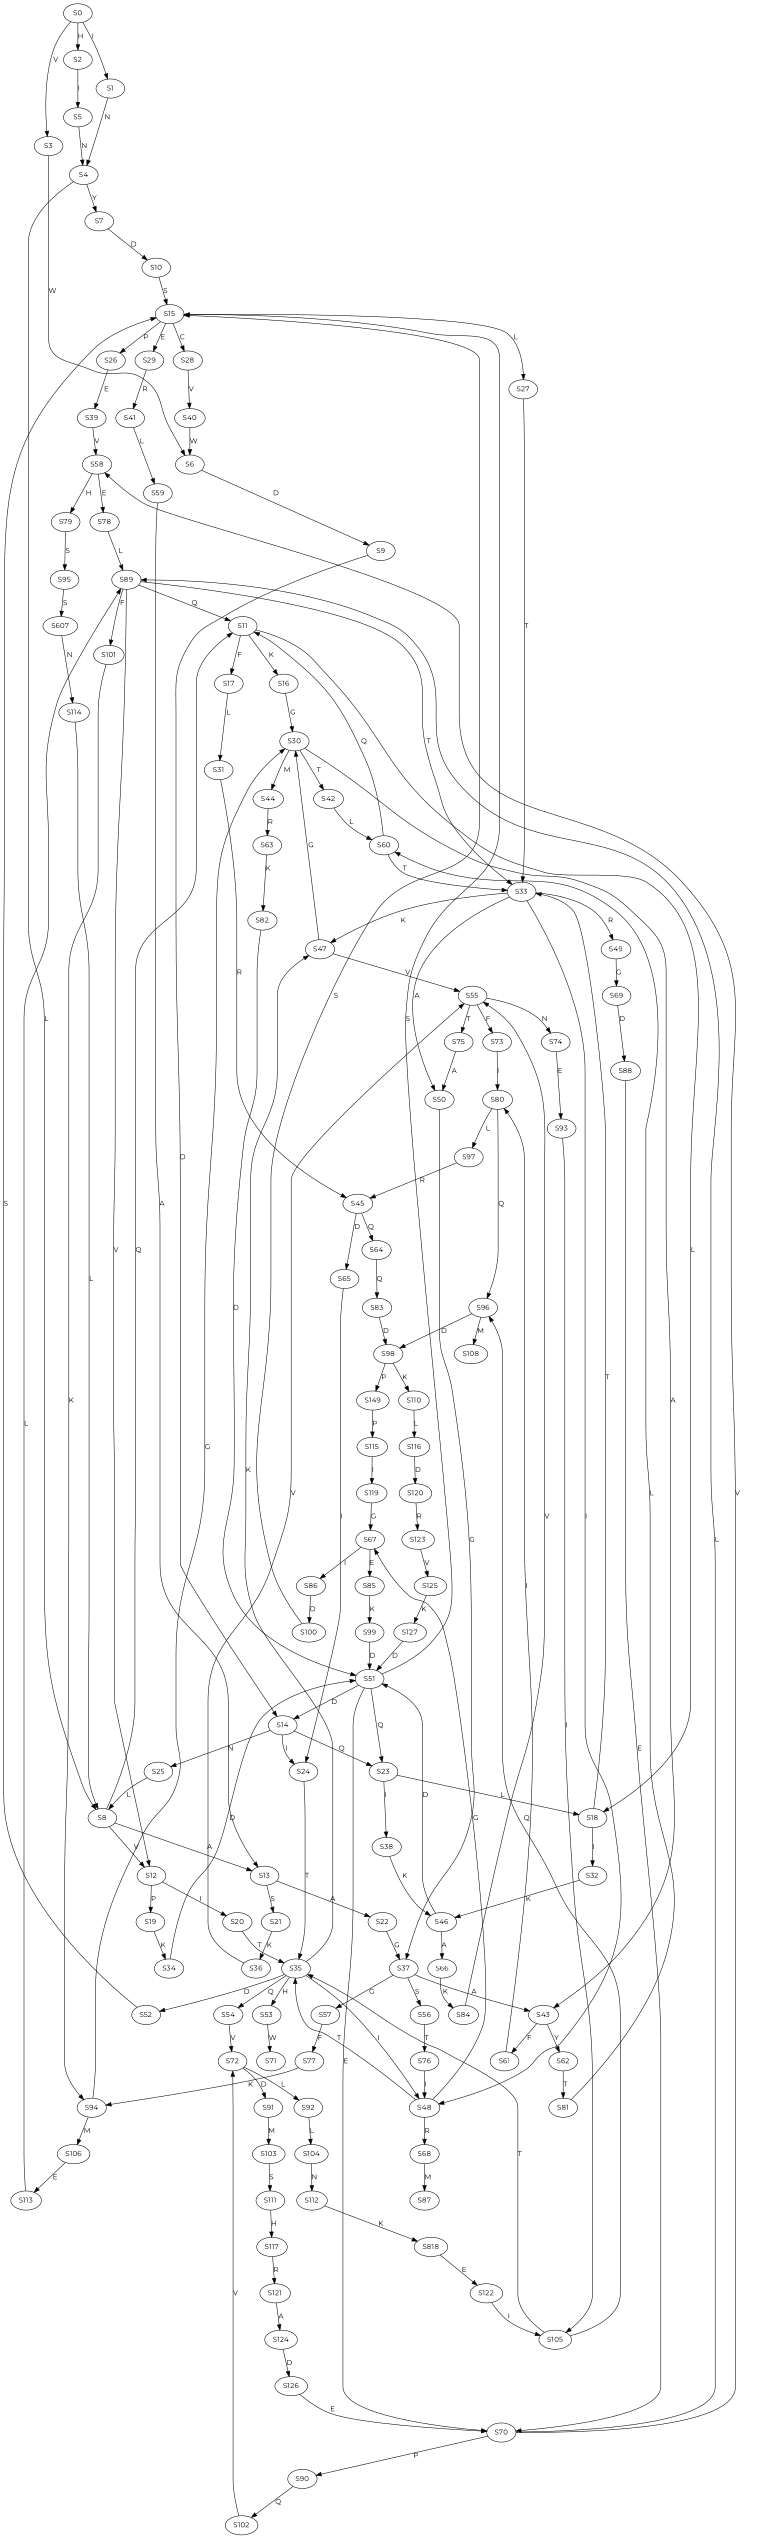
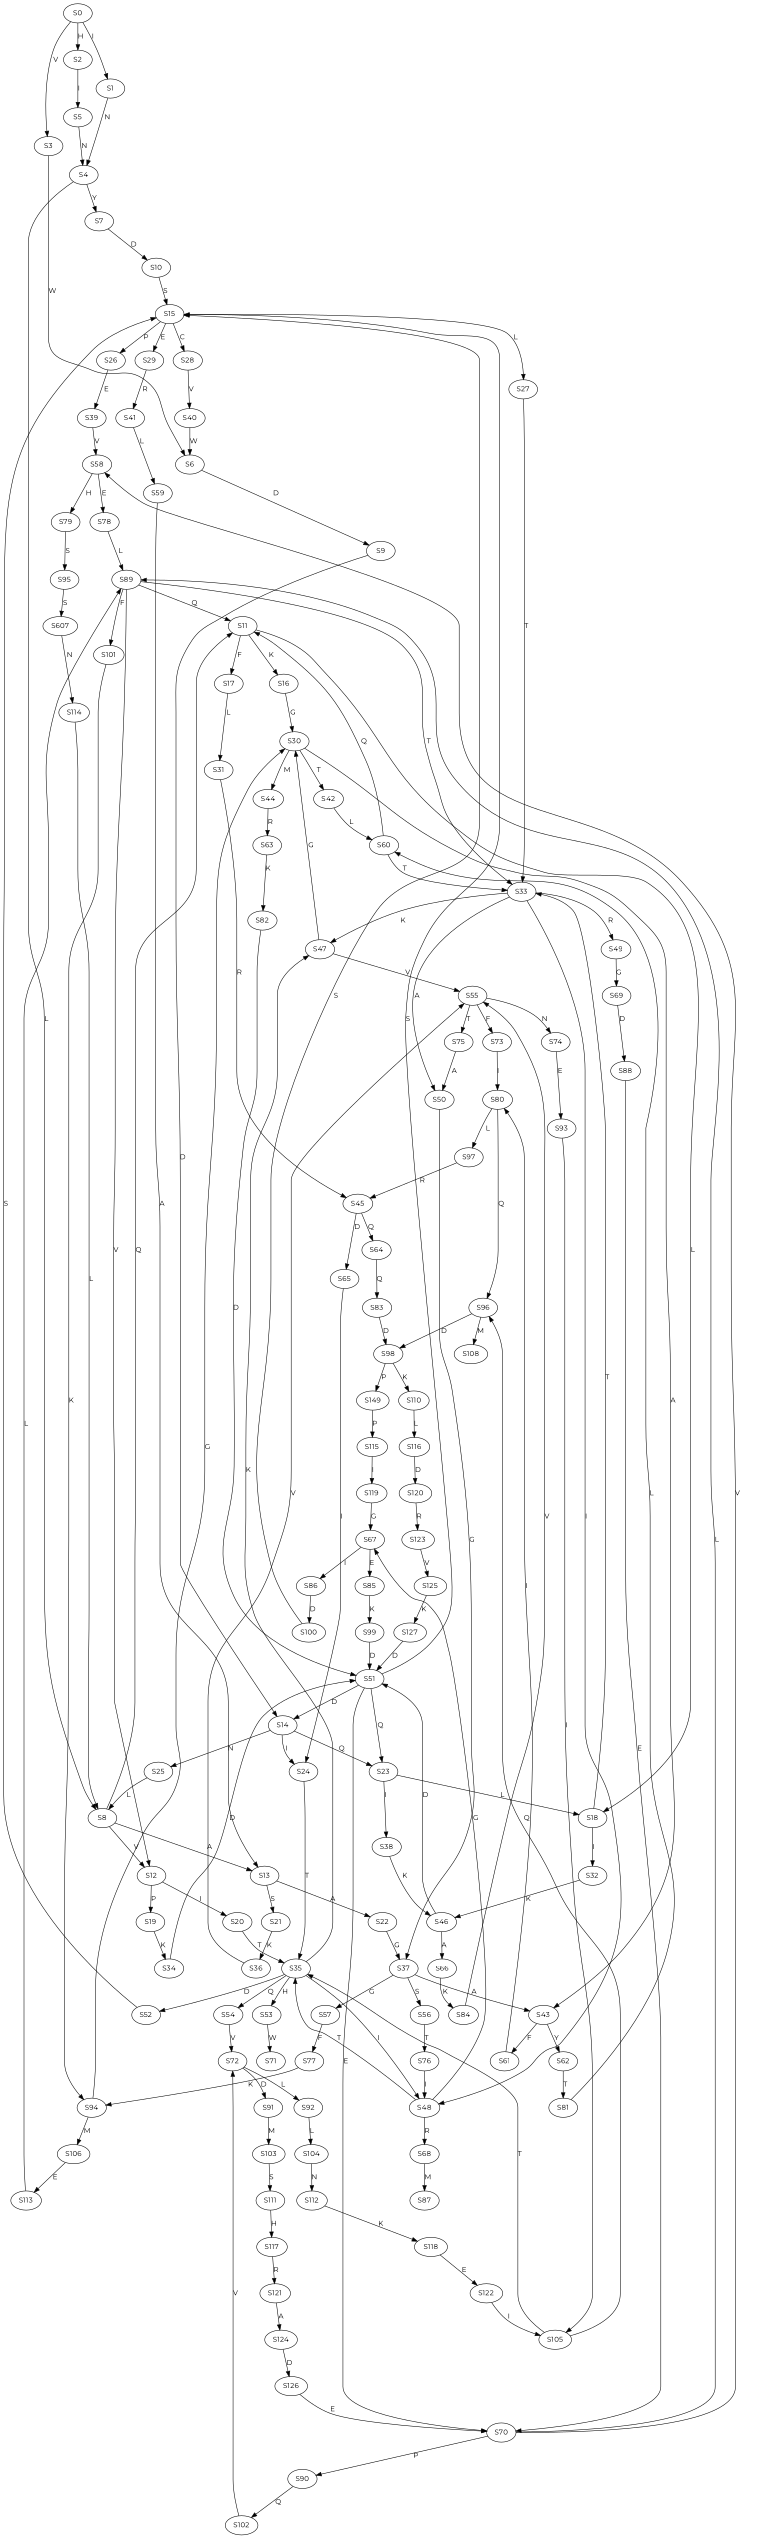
(431, 2247) -> (431, 2247)
